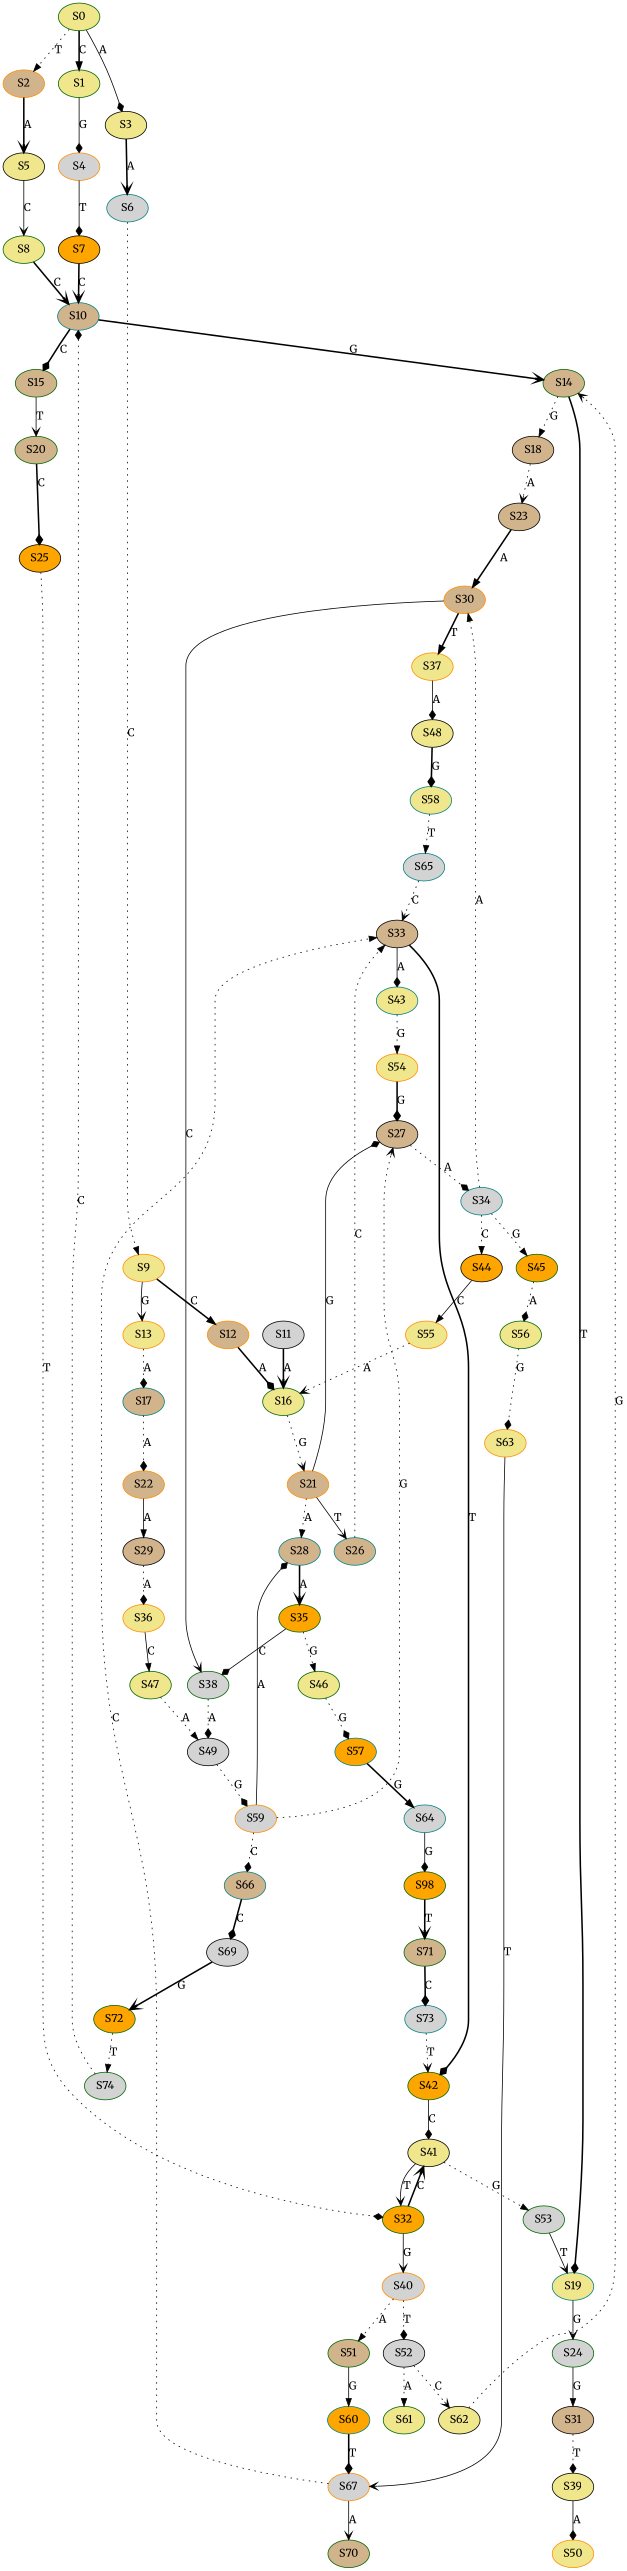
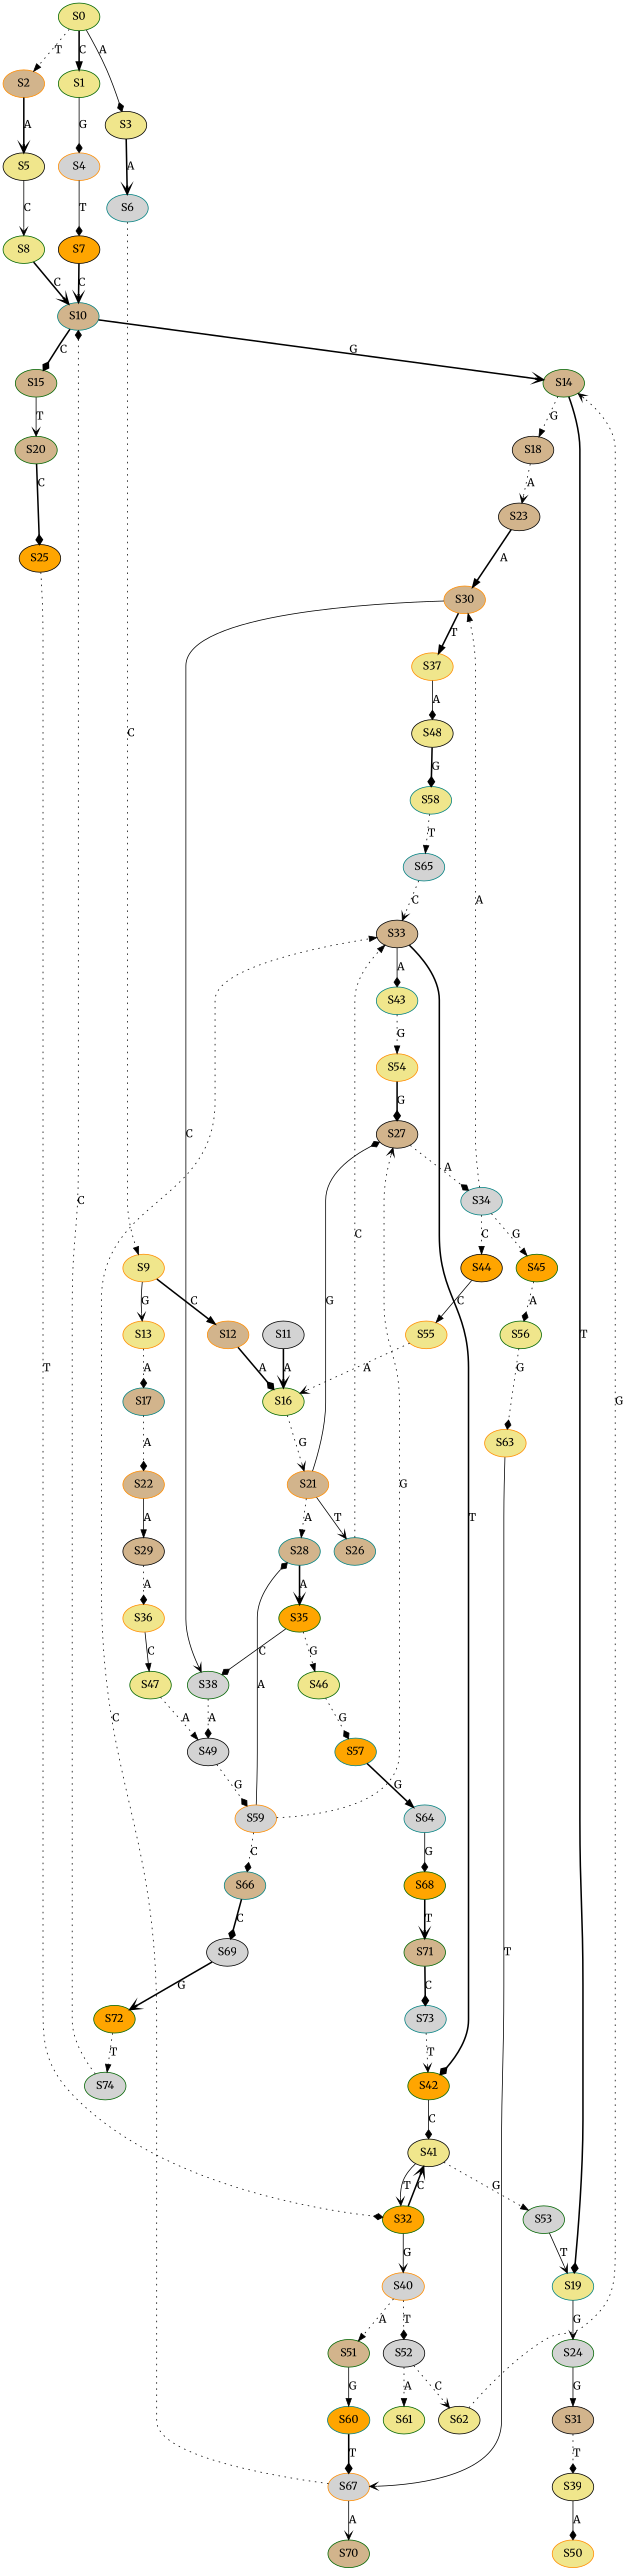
(425, 1886) -> (425, 1886)
